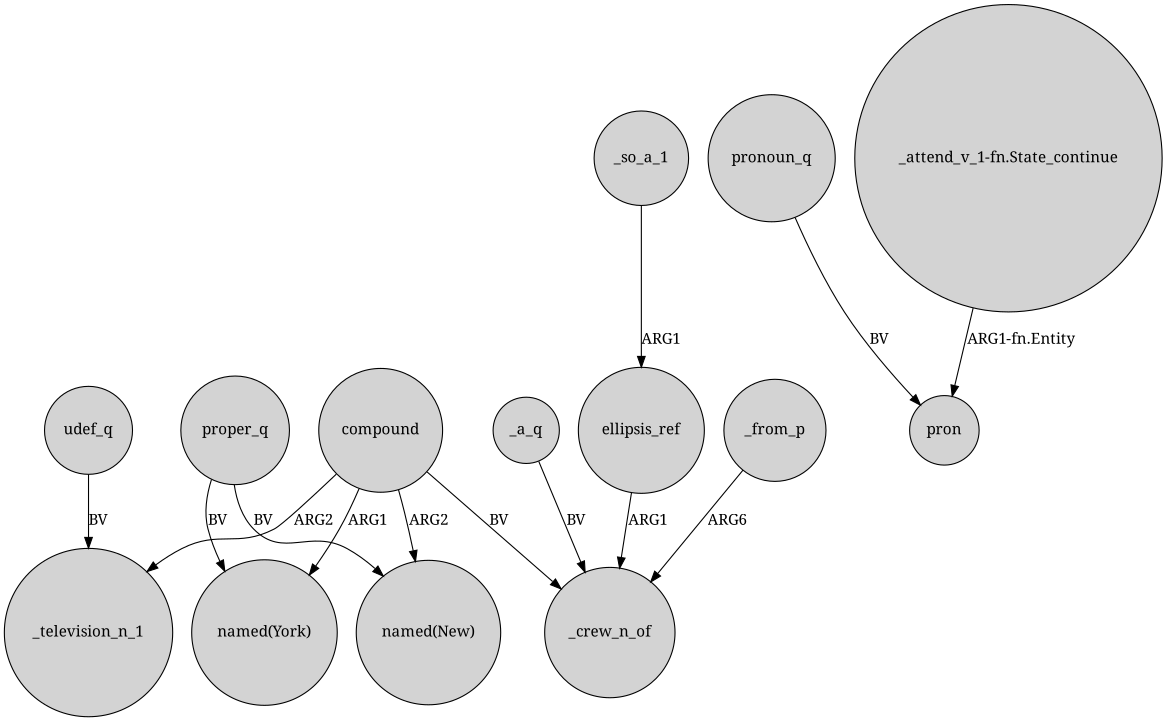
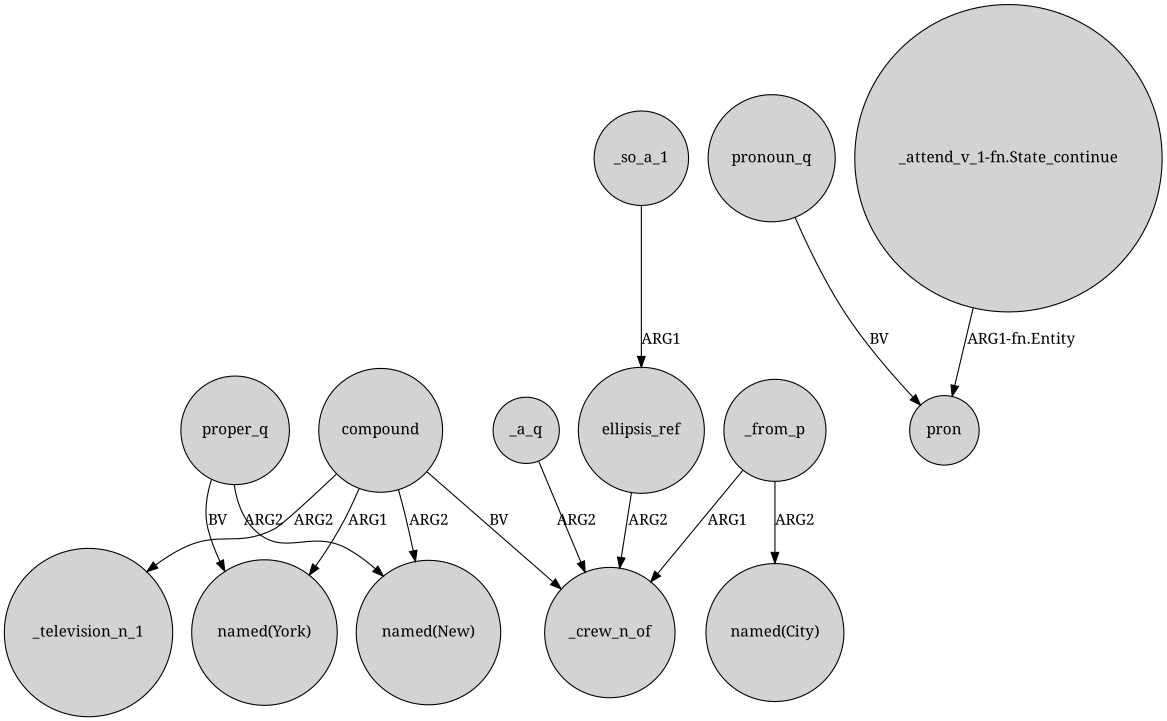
(89, 430) -> none
(264, 521) -> (264, 521)
(577, 521) -> (577, 521)
(648, 521) -> (648, 521)
(728, 521) -> (728, 521)
none -> (775, 633)
